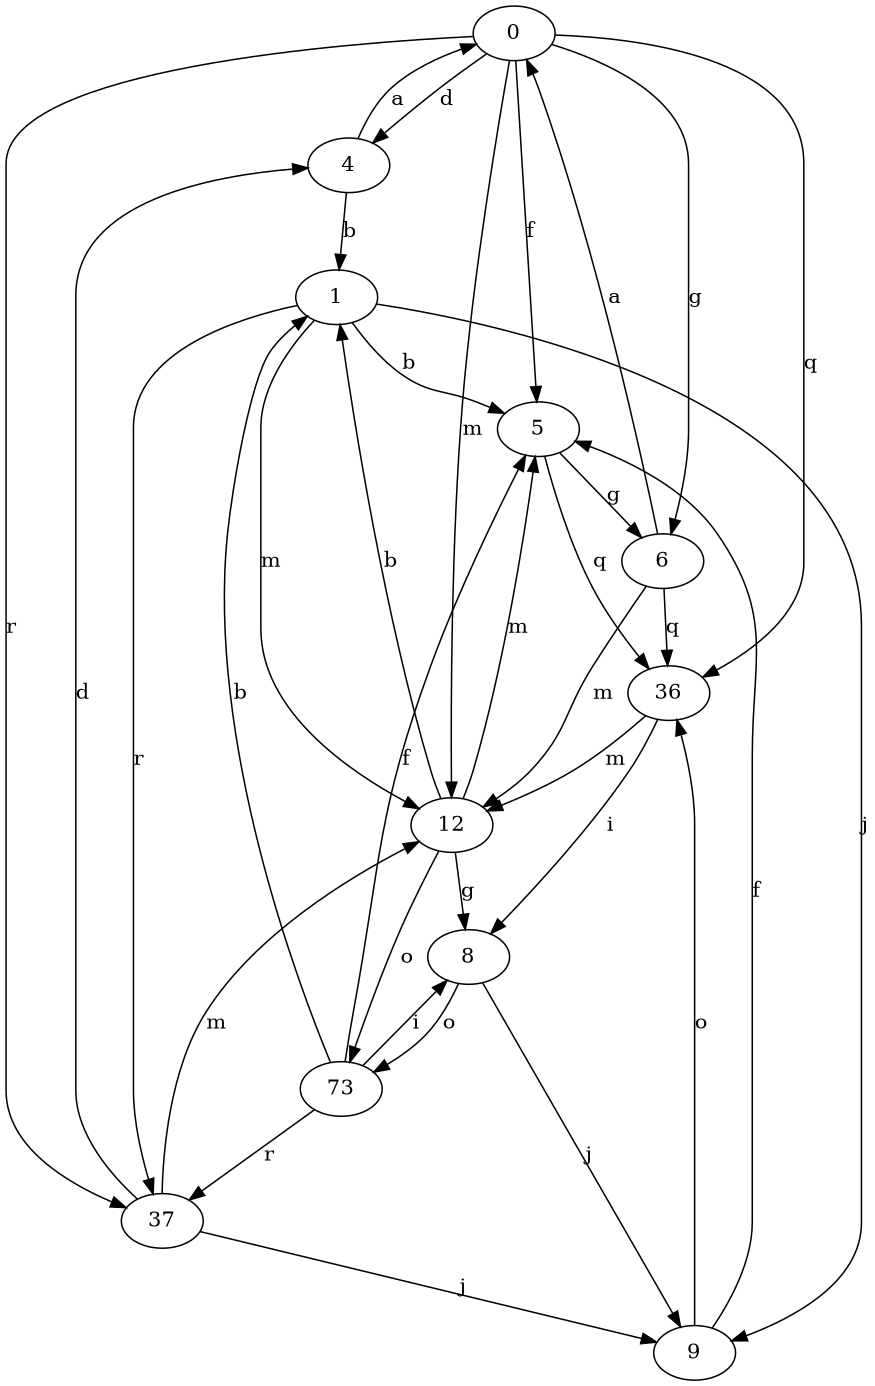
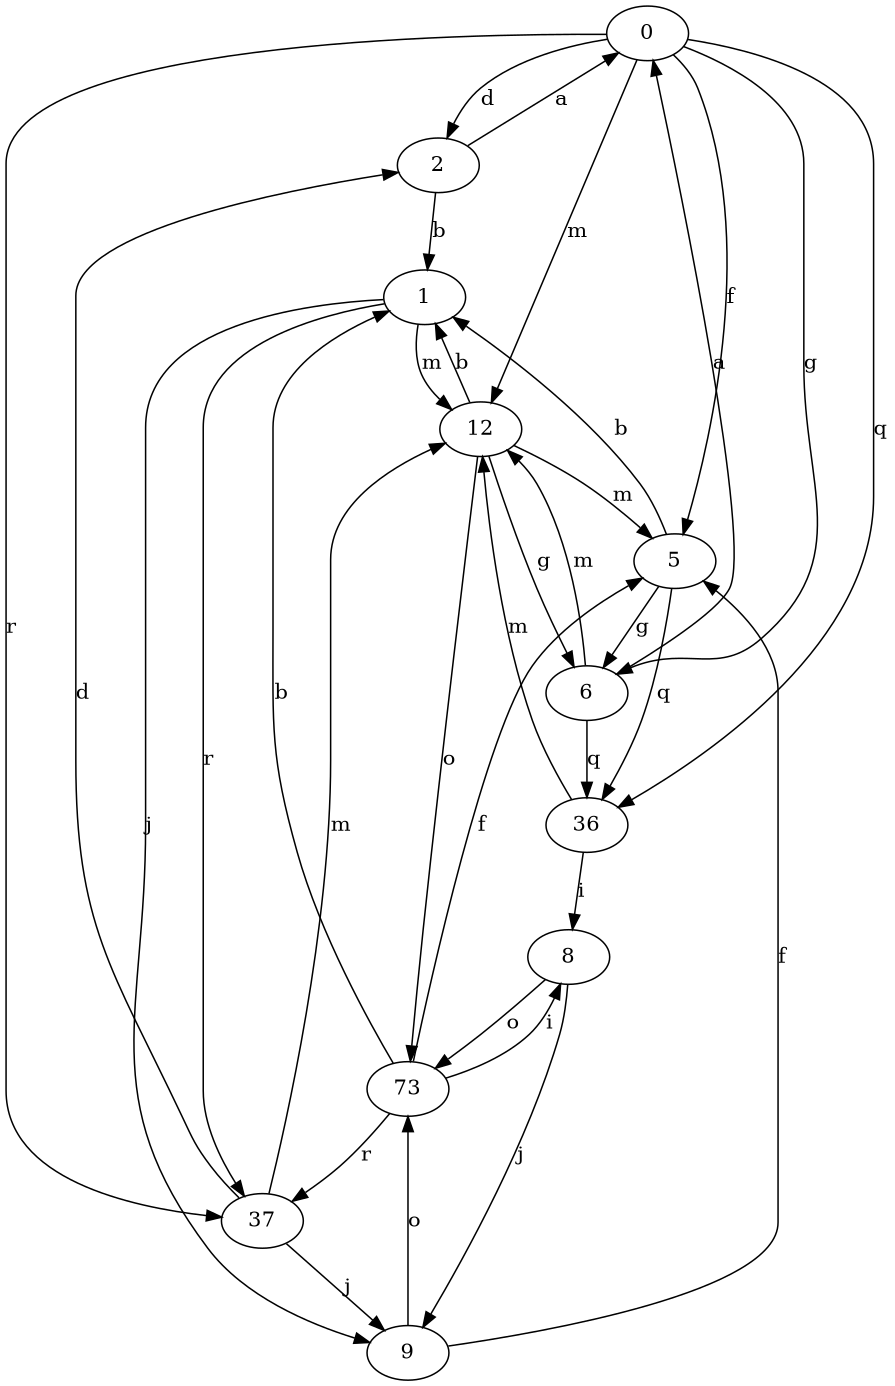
(349, 165) -> (438, 165)
(411, 381) -> (580, 418)
(459, 883) -> (524, 556)
(695, 1030) -> (408, 1229)
